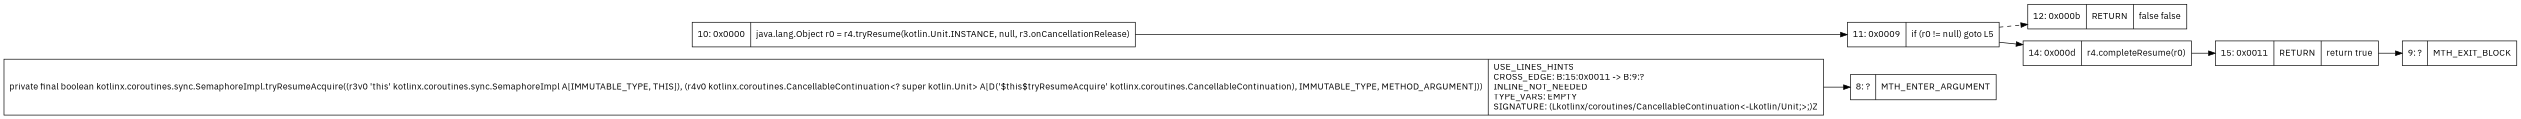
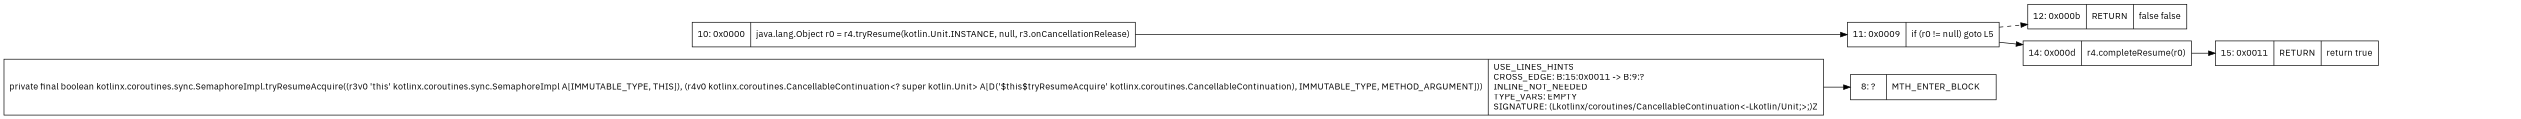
(2460, 53) -> none
(1936, 87) -> (1936, 87)
